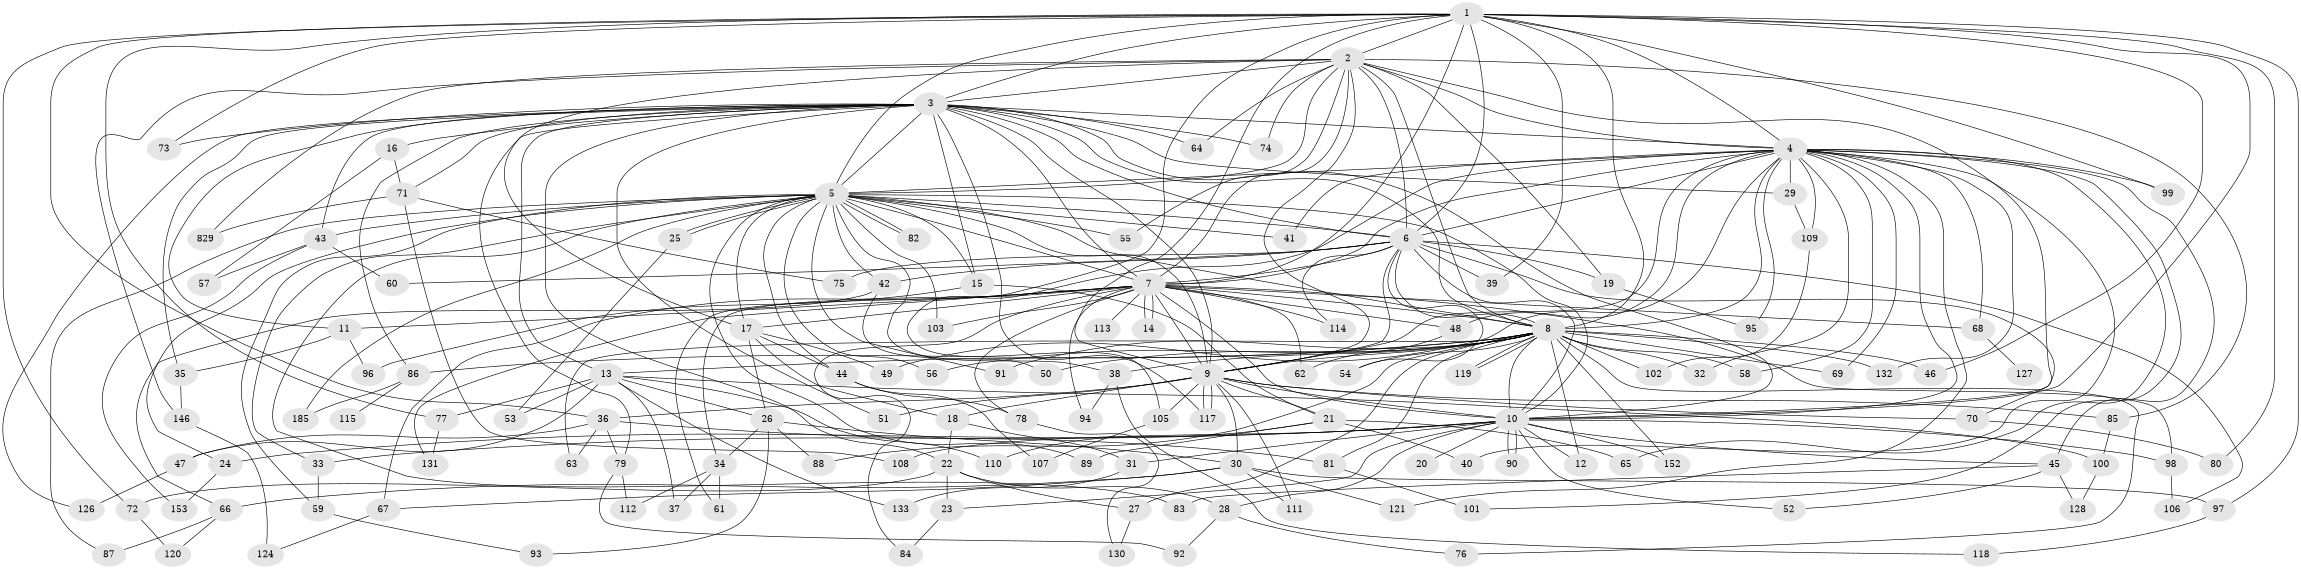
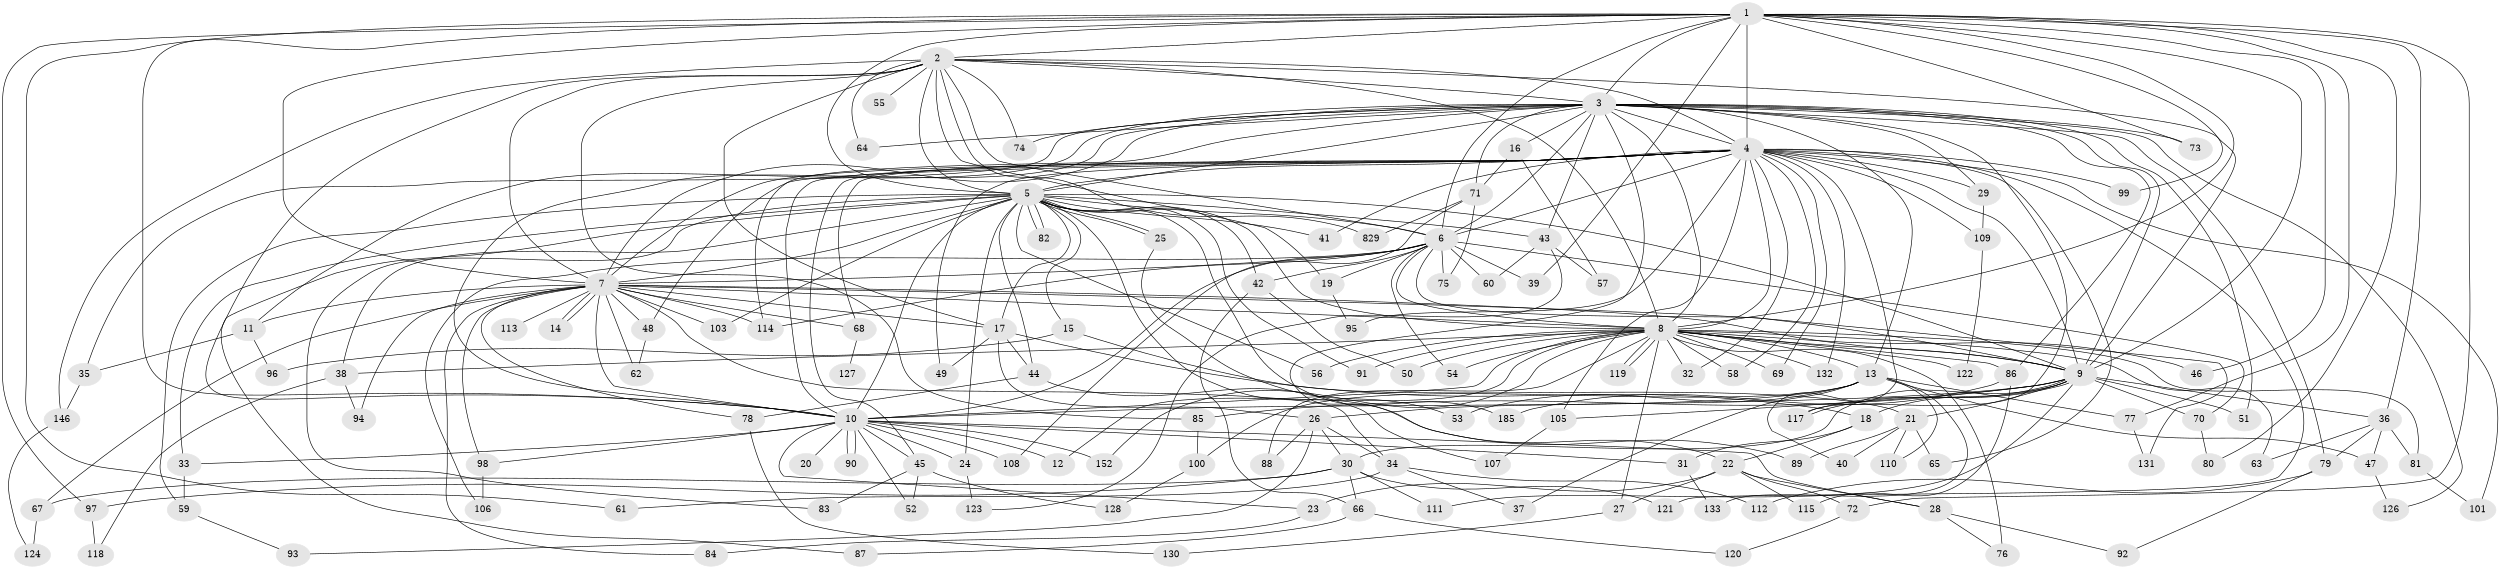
(951, 182) -> (1160, 156)
(980, 213) -> none
(1654, 375) -> (1965, 375)
none -> (1767, 487)
(179, 510) -> (974, 510)
